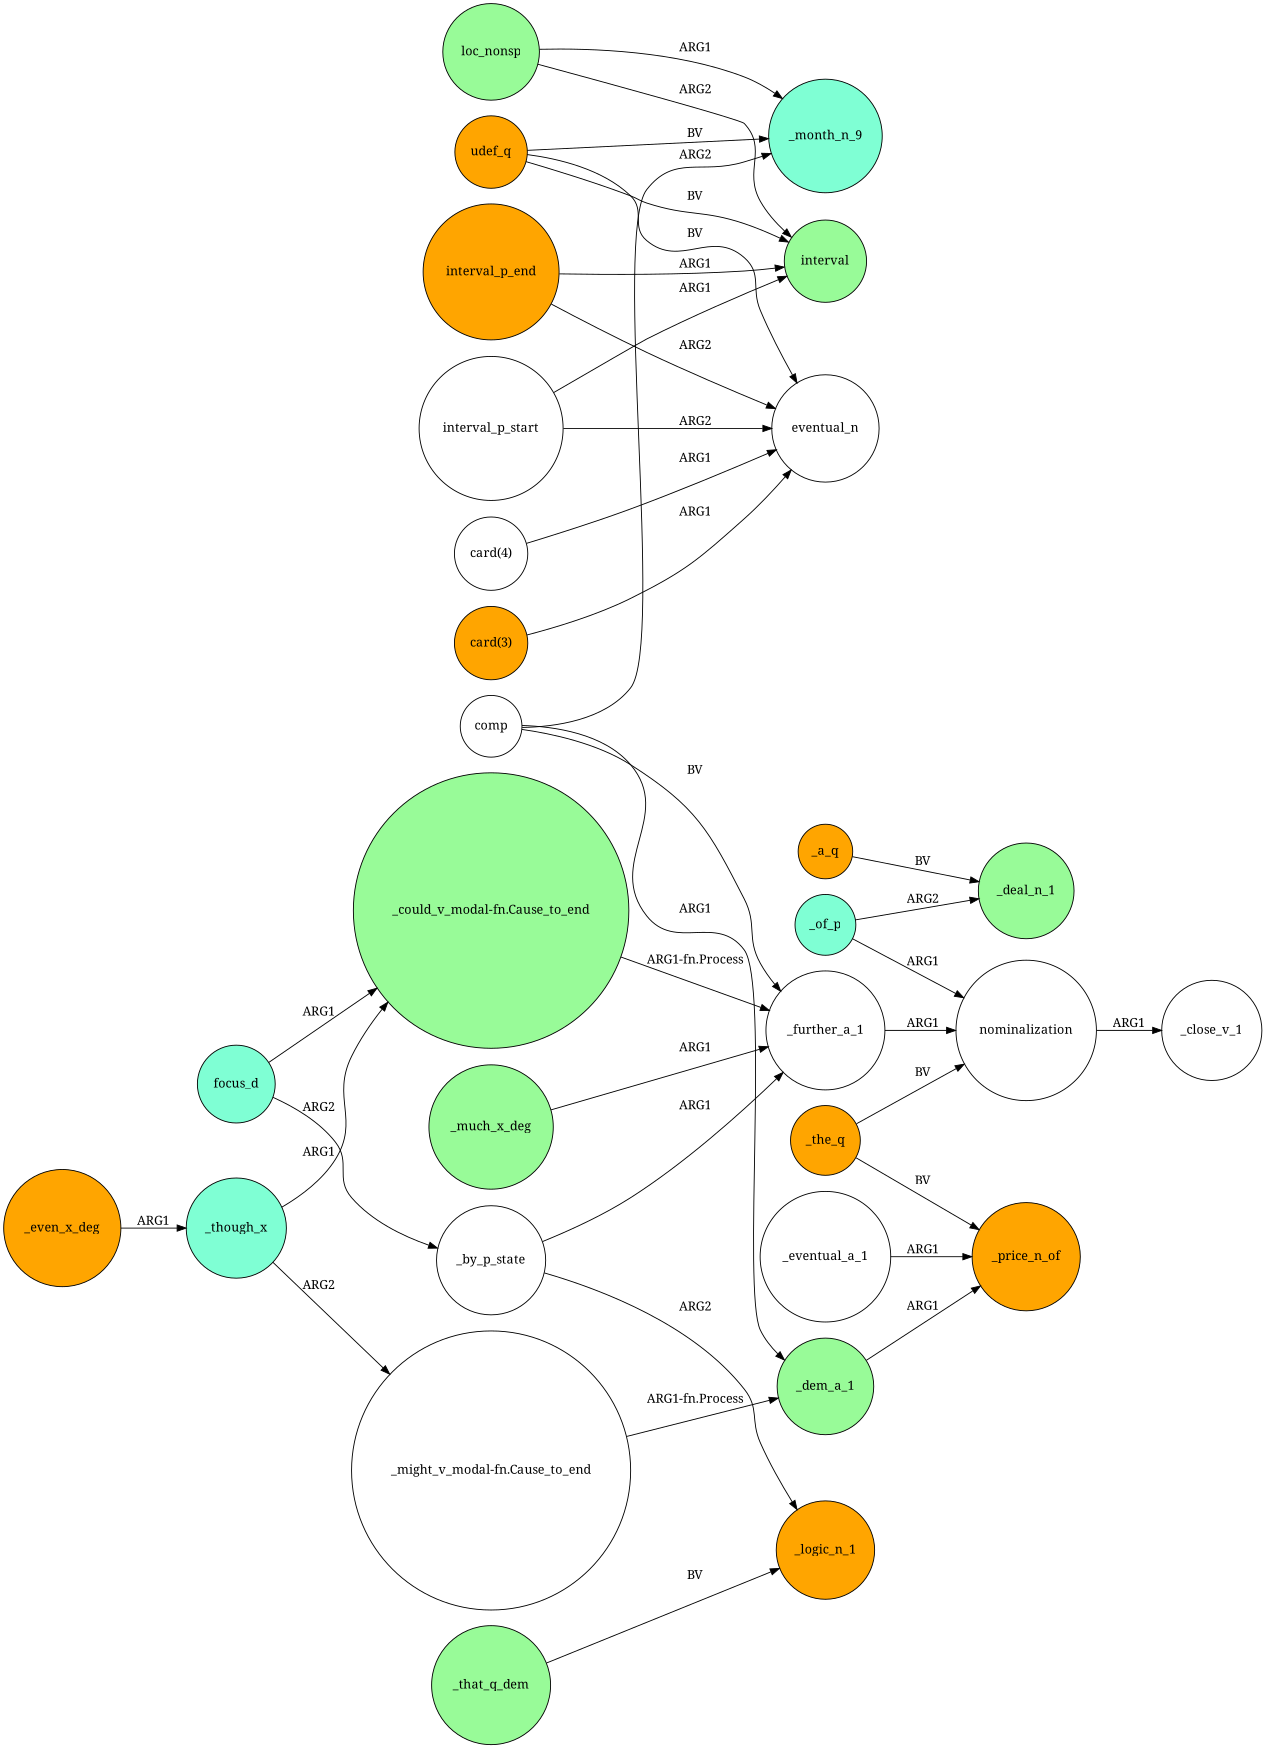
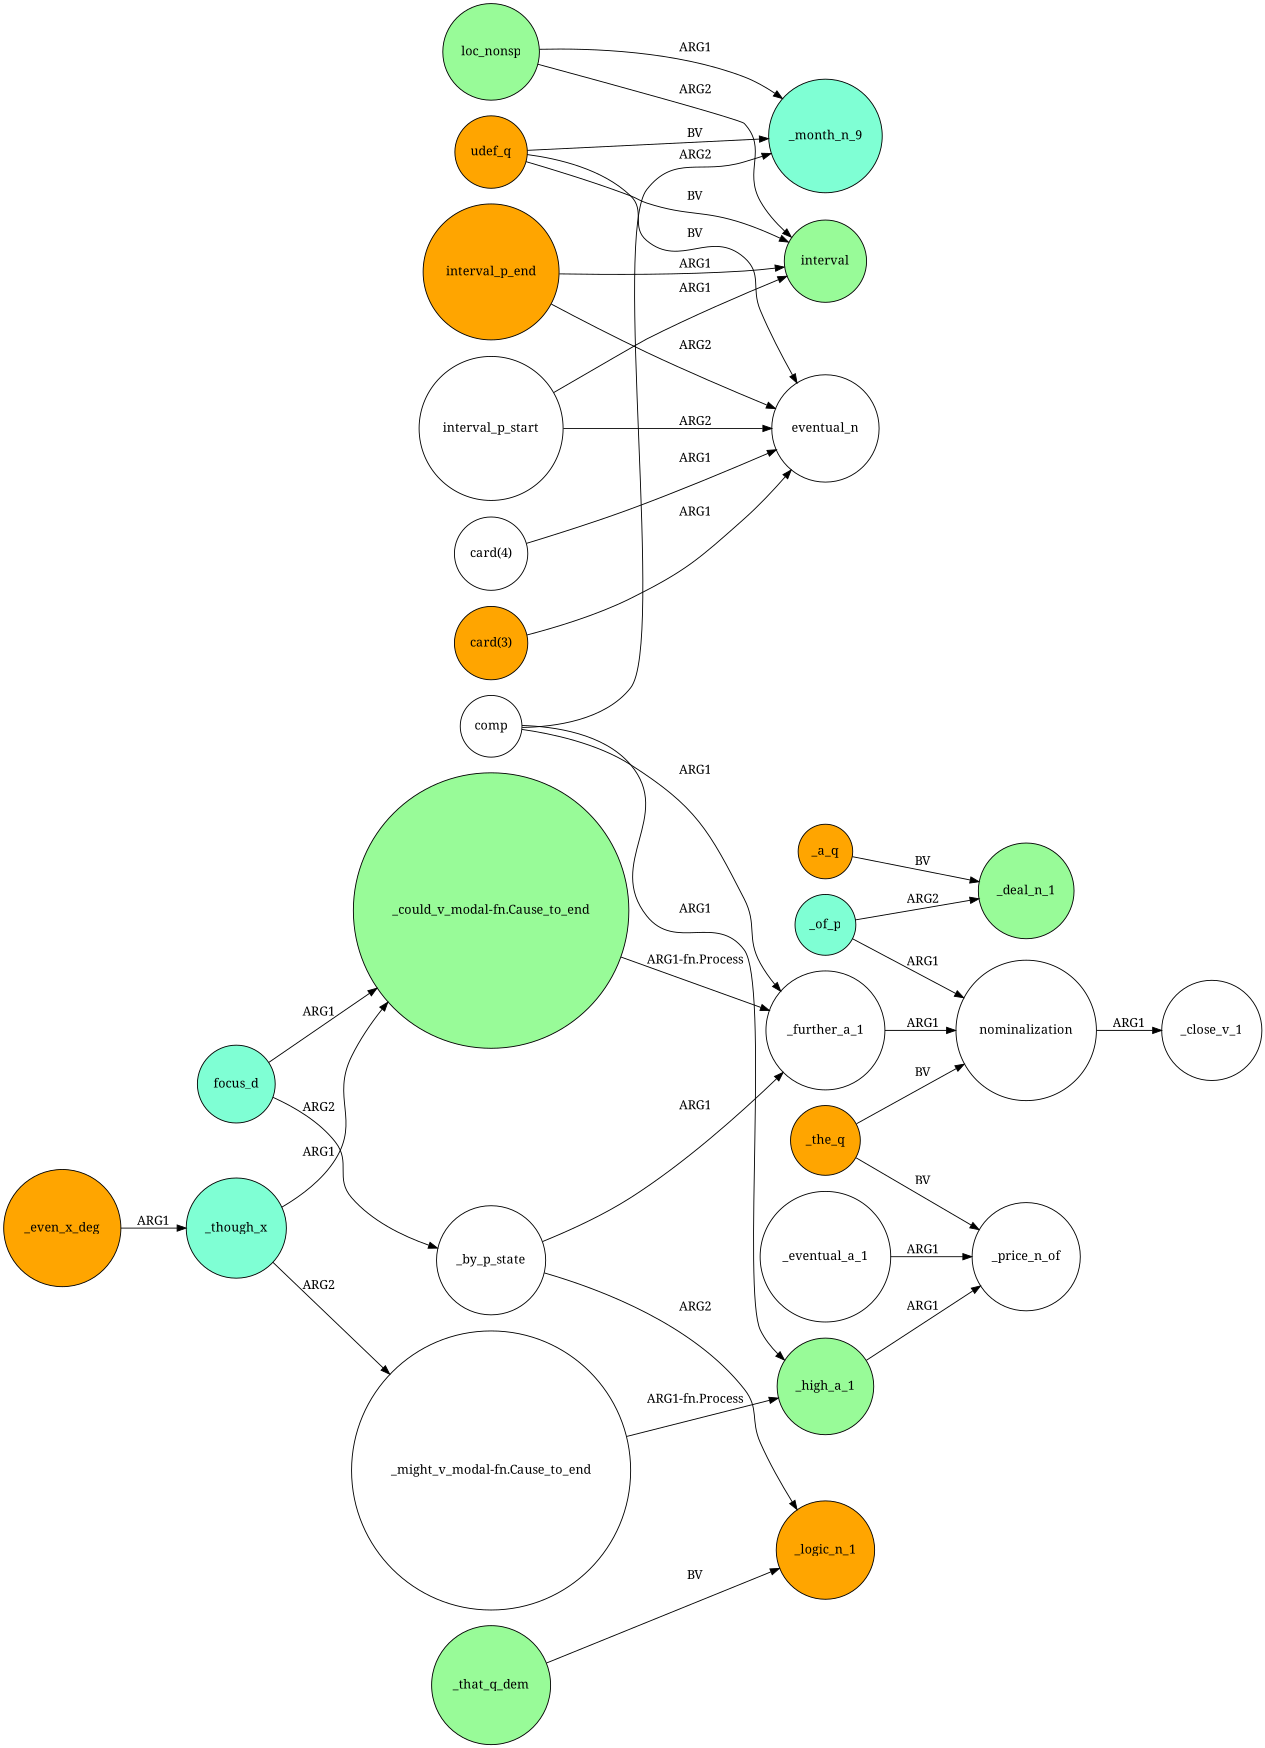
(695, 771) -> (695, 771)
(491, 1127) -> none
(1026, 1257) -> (1026, 1257)
(825, 1386) -> (825, 1386)
